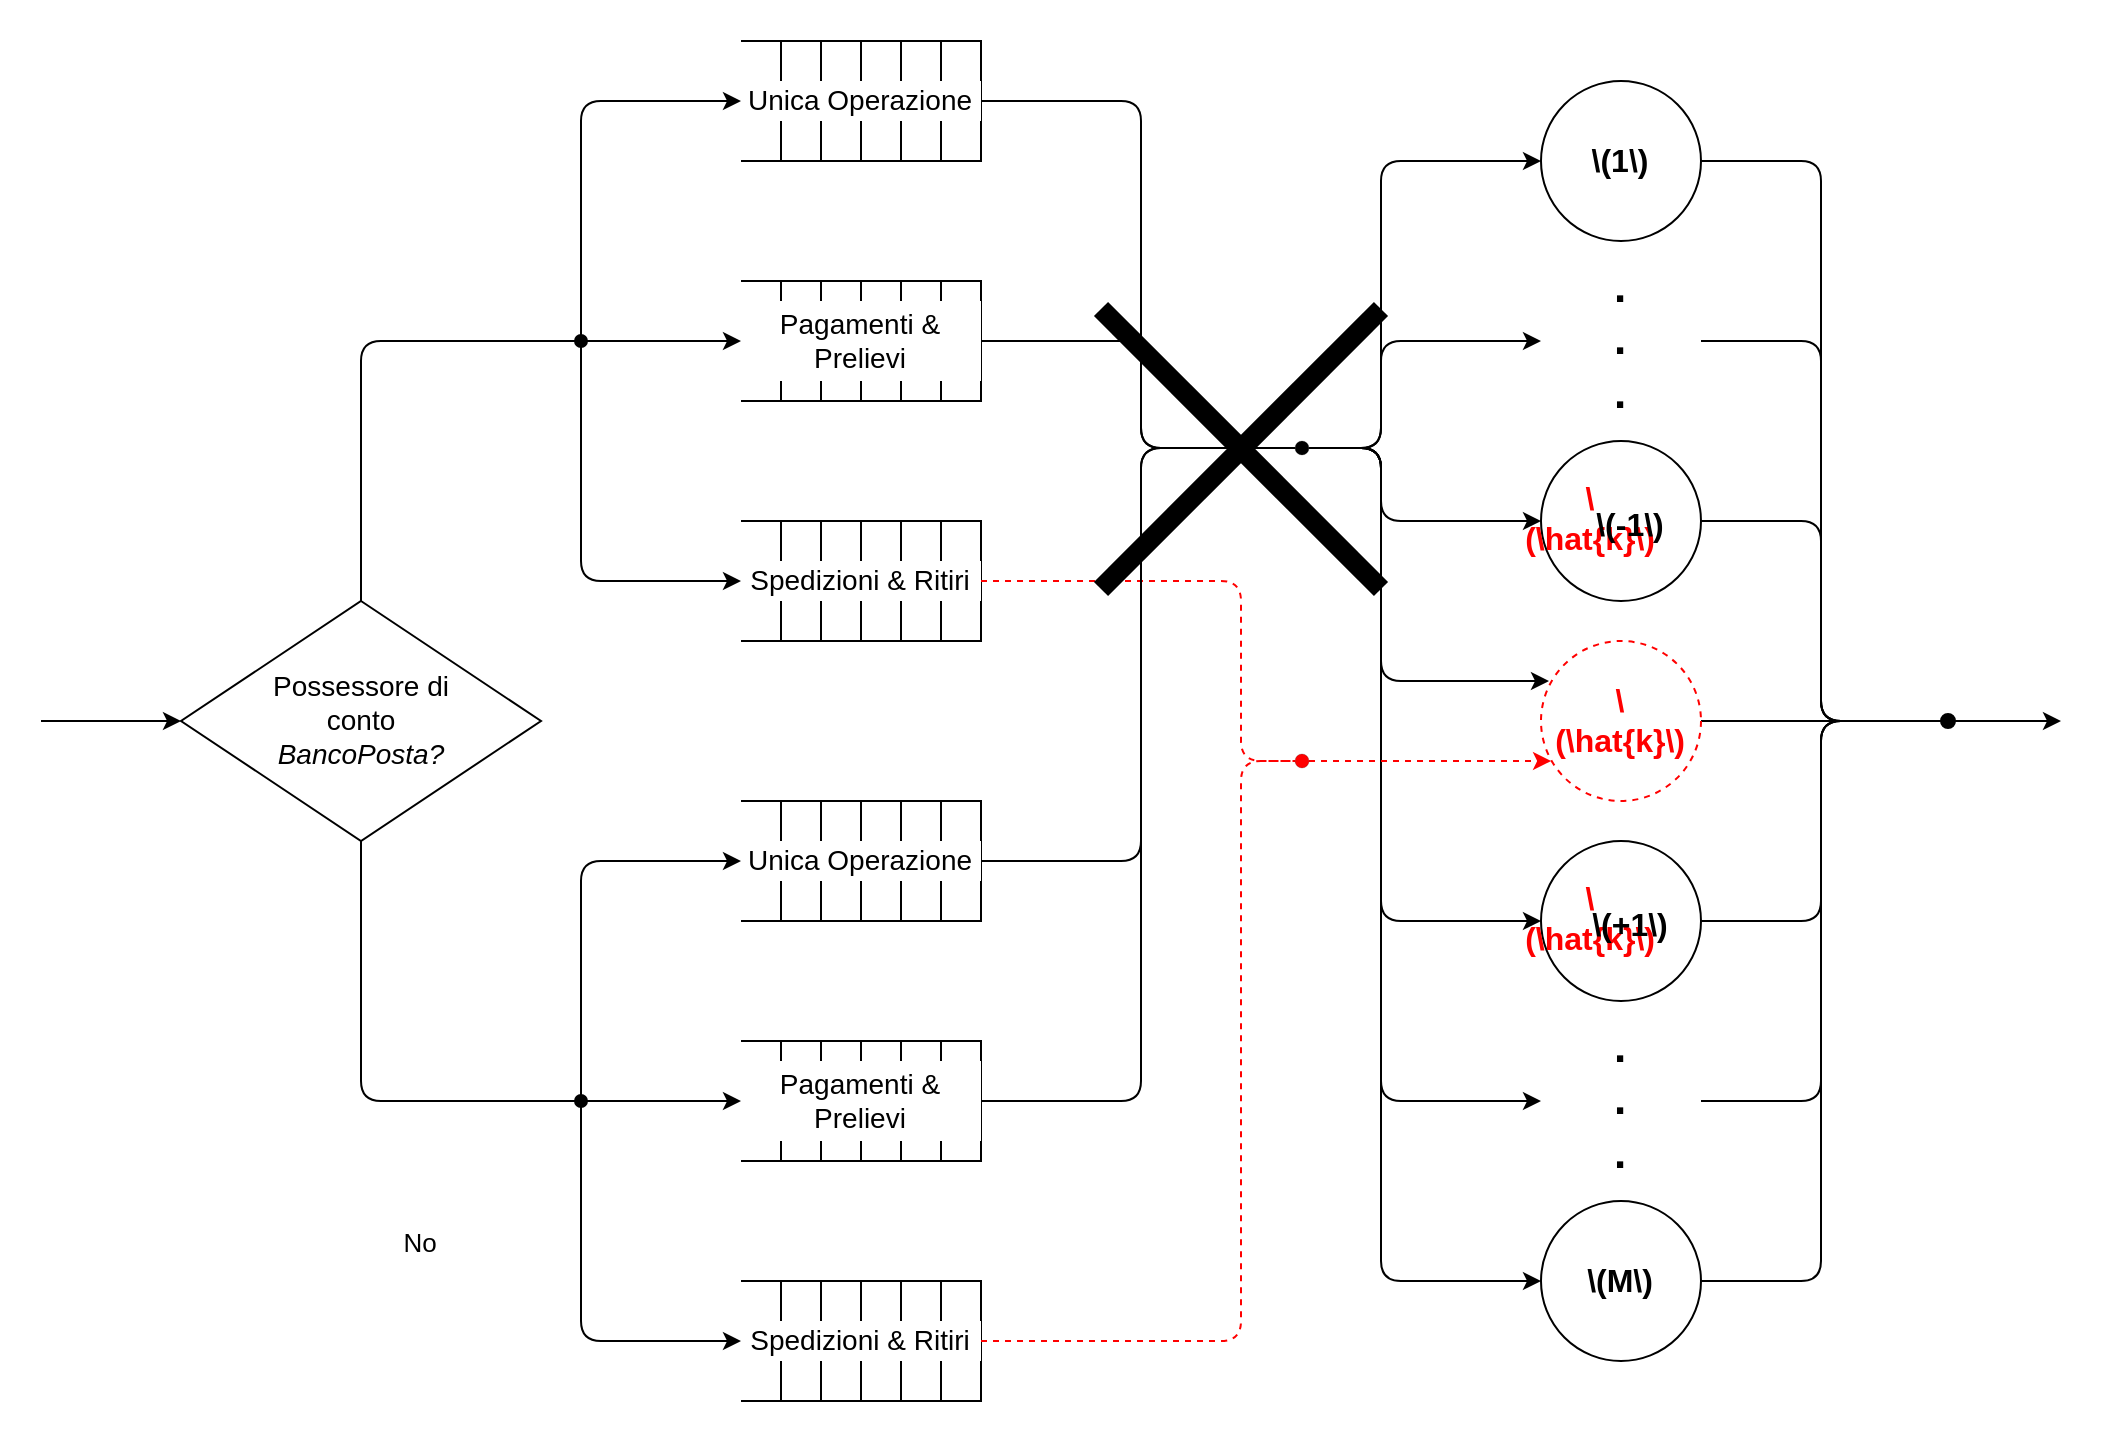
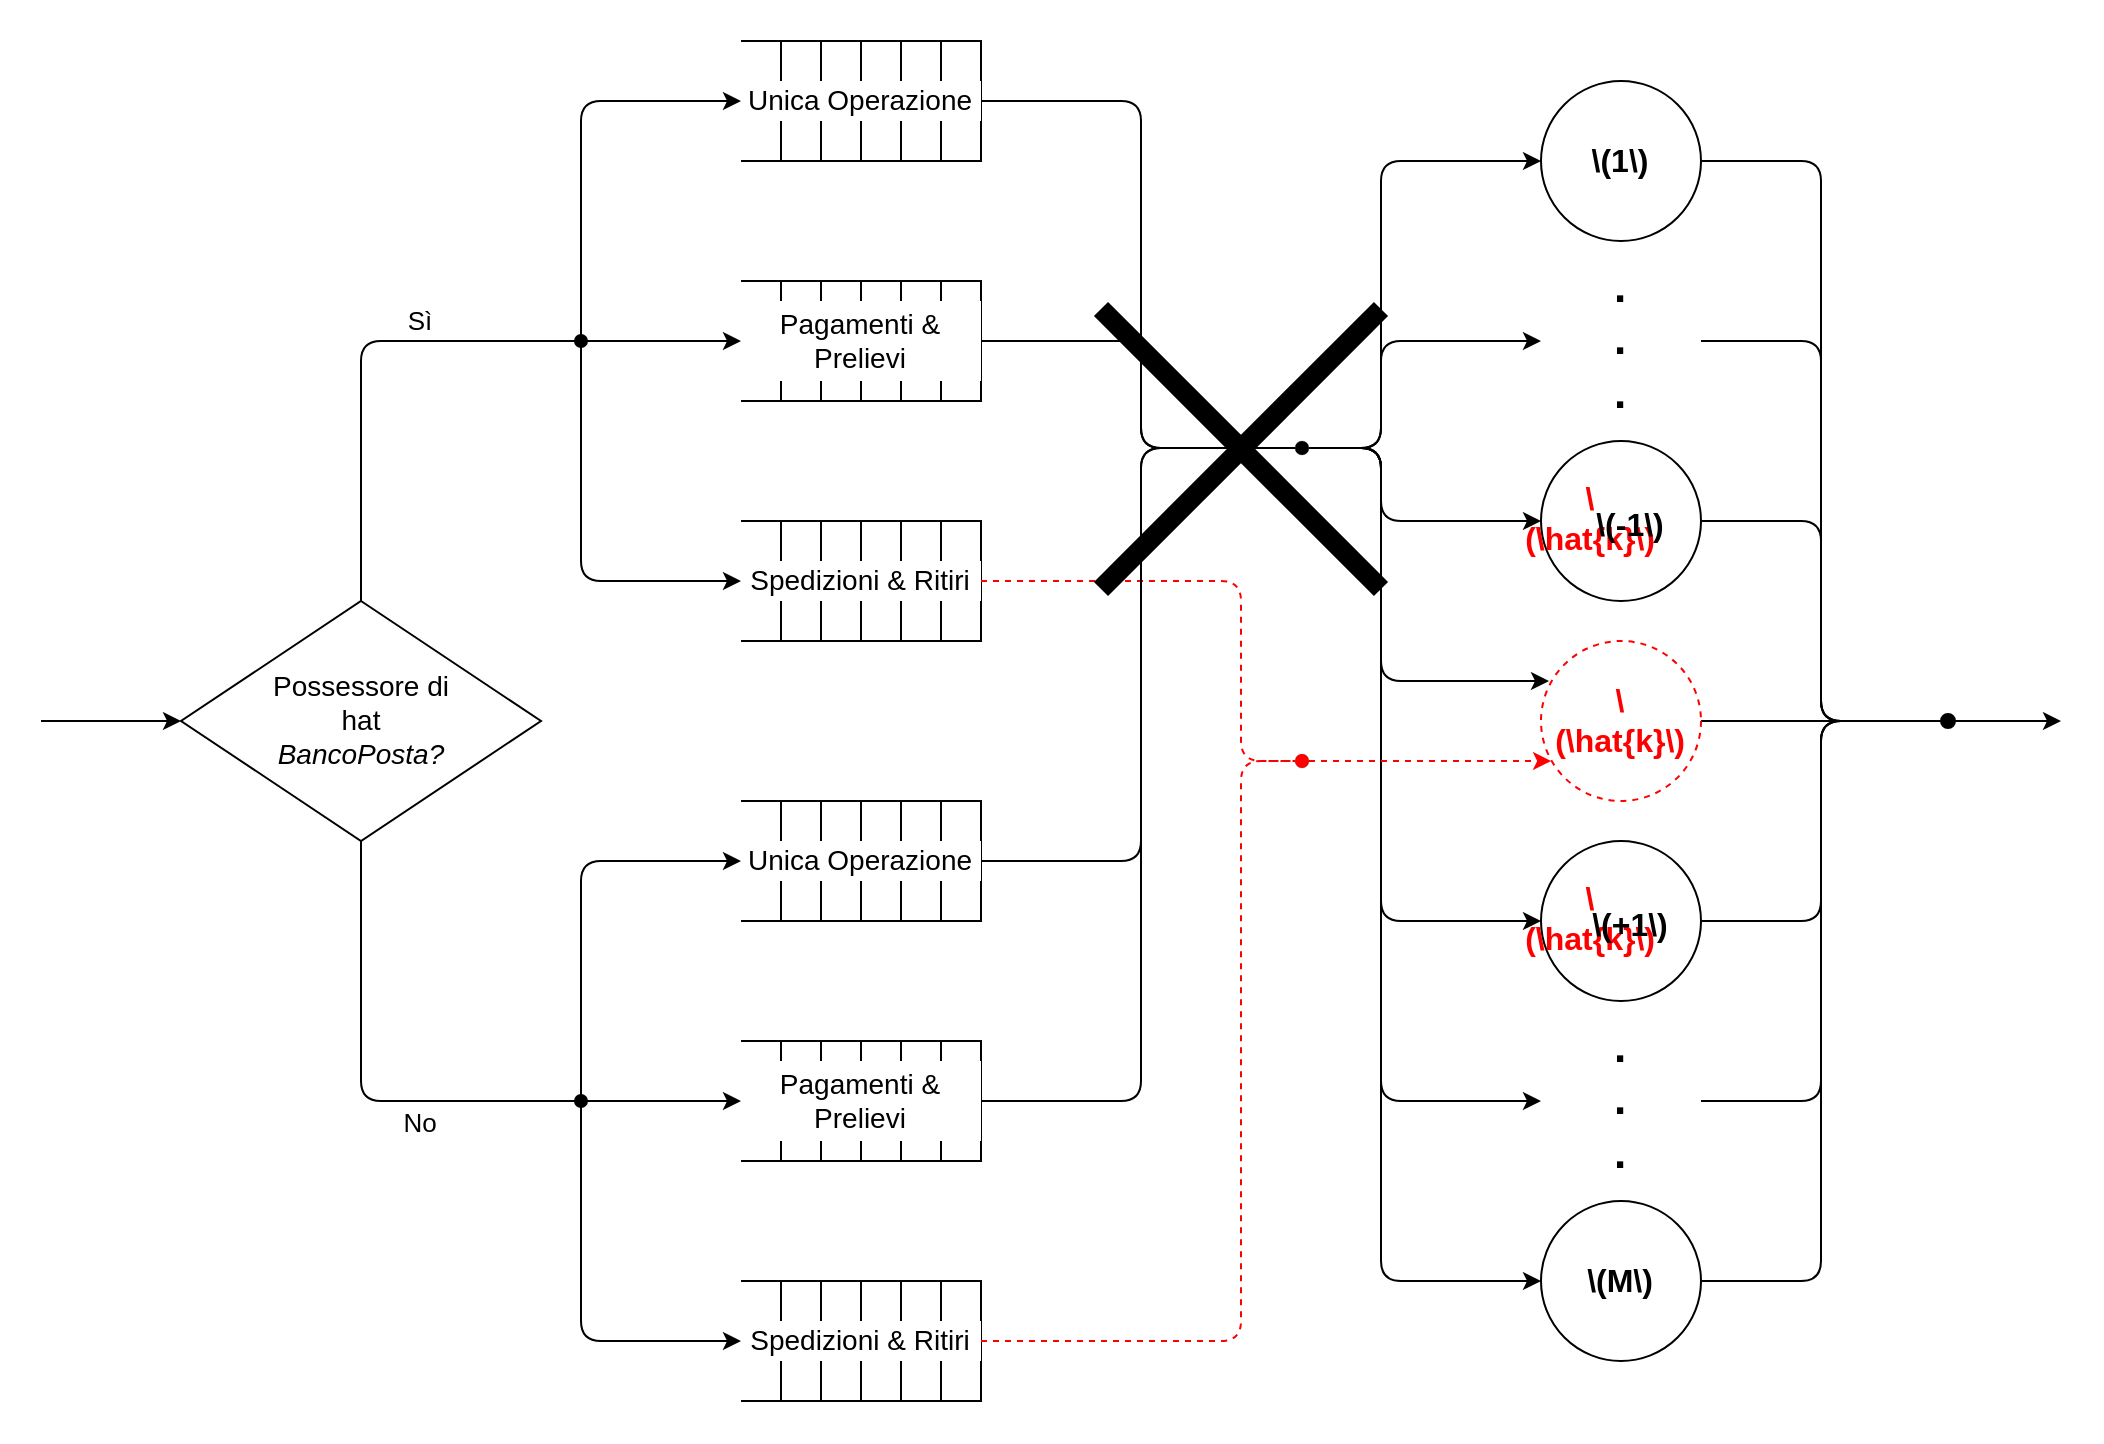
none -> (421, 321)
(362, 721) -> (362, 721)
(421, 1243) -> (421, 1123)
